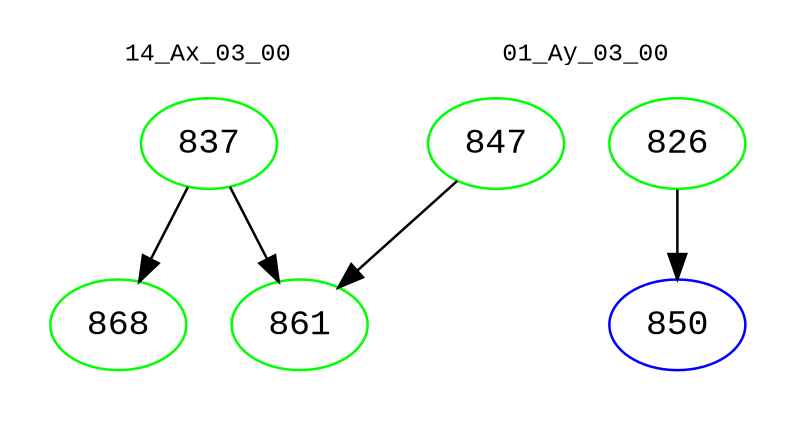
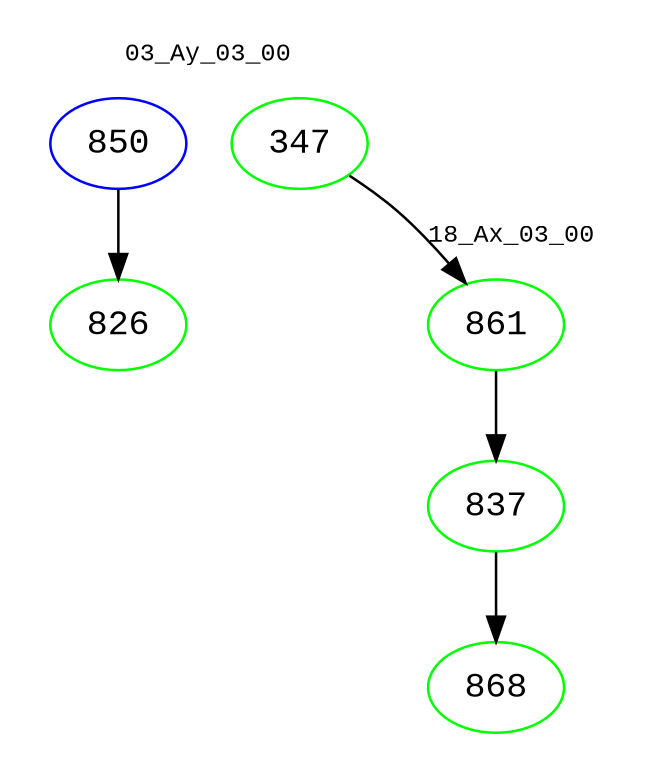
(209, 54) -> (512, 235)
(587, 54) -> (209, 54)
(496, 144) -> (300, 144)
(677, 222) -> (118, 222)
(249, 223) -> (496, 403)
